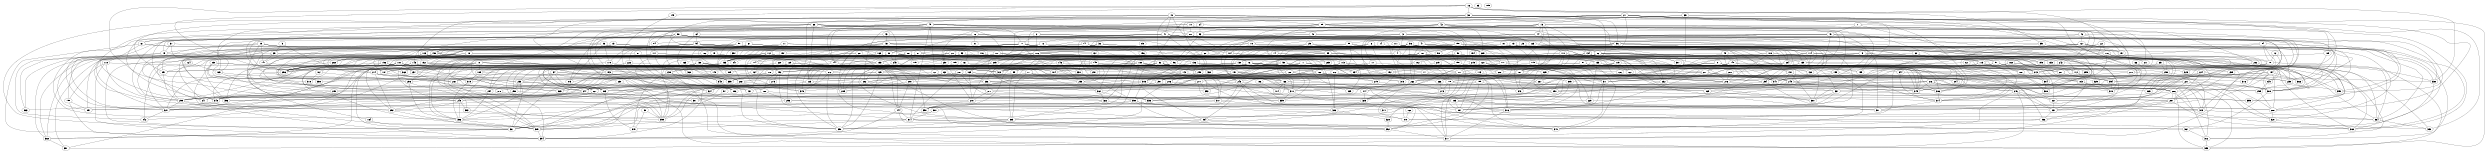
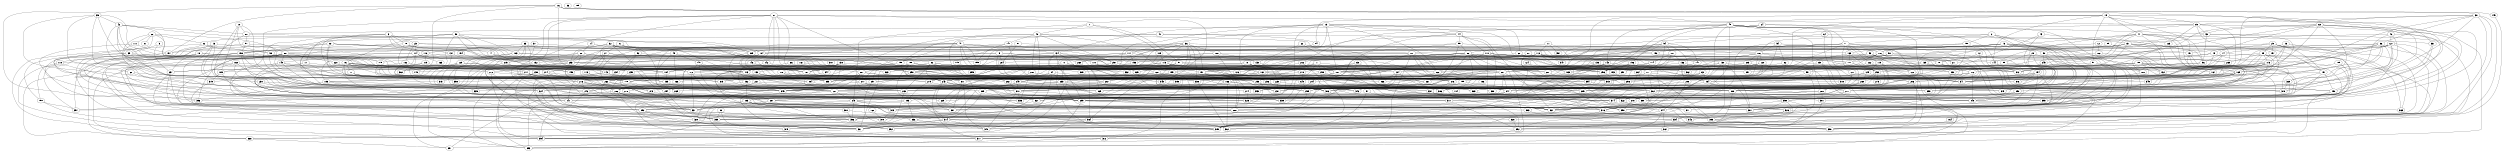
(587, 33) -> (296, 59)
none -> (131, 72)
none -> (2148, 82)
